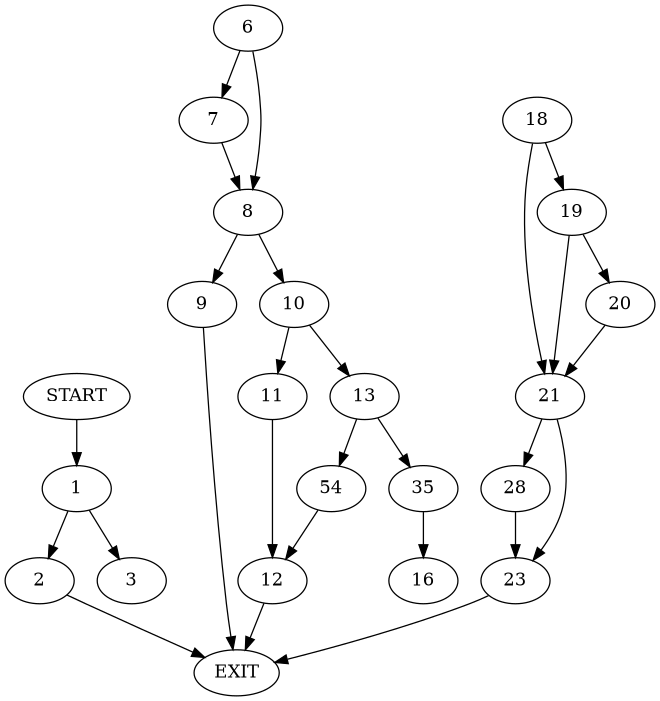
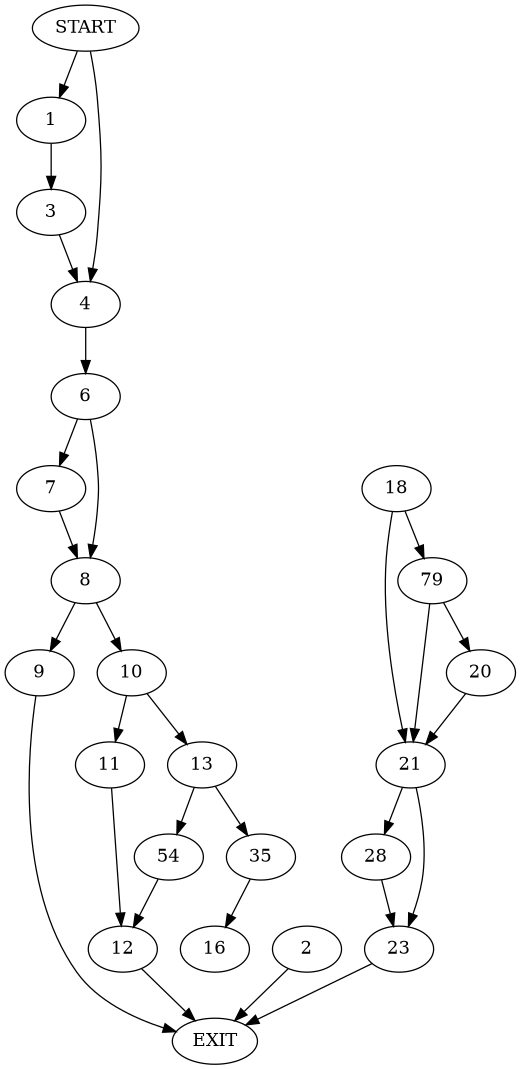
(572, 212) -> (432, 581)
none -> (86, 304)
(61, 529) -> none
